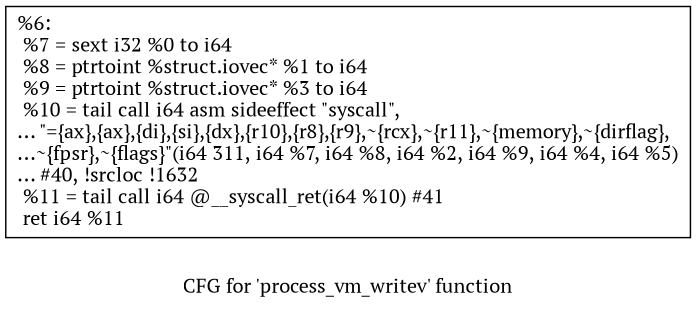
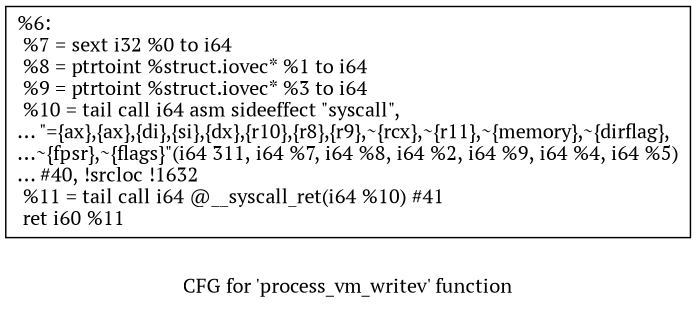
(72, 219) -> (72, 219)
